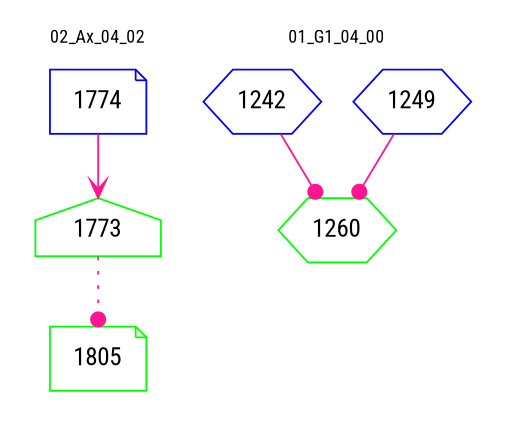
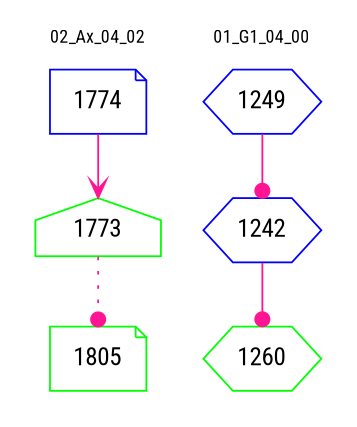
(378, 160) -> (262, 159)
